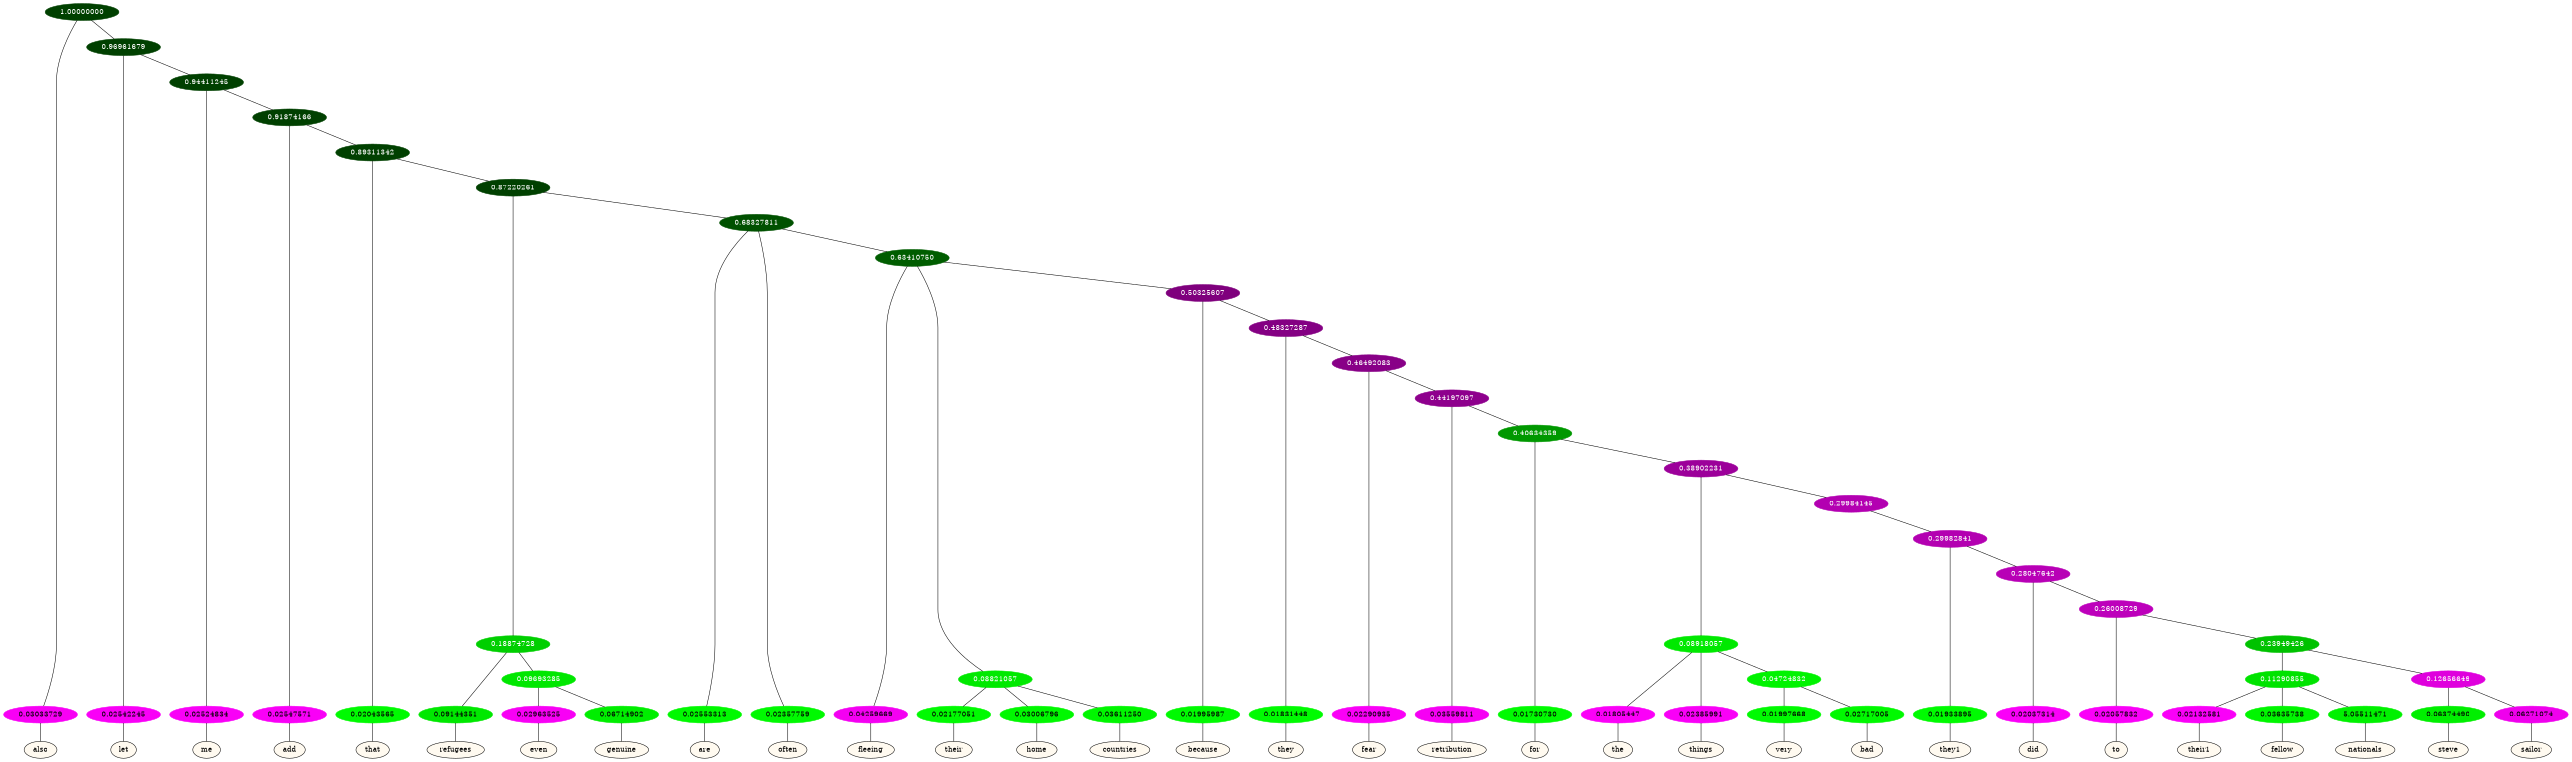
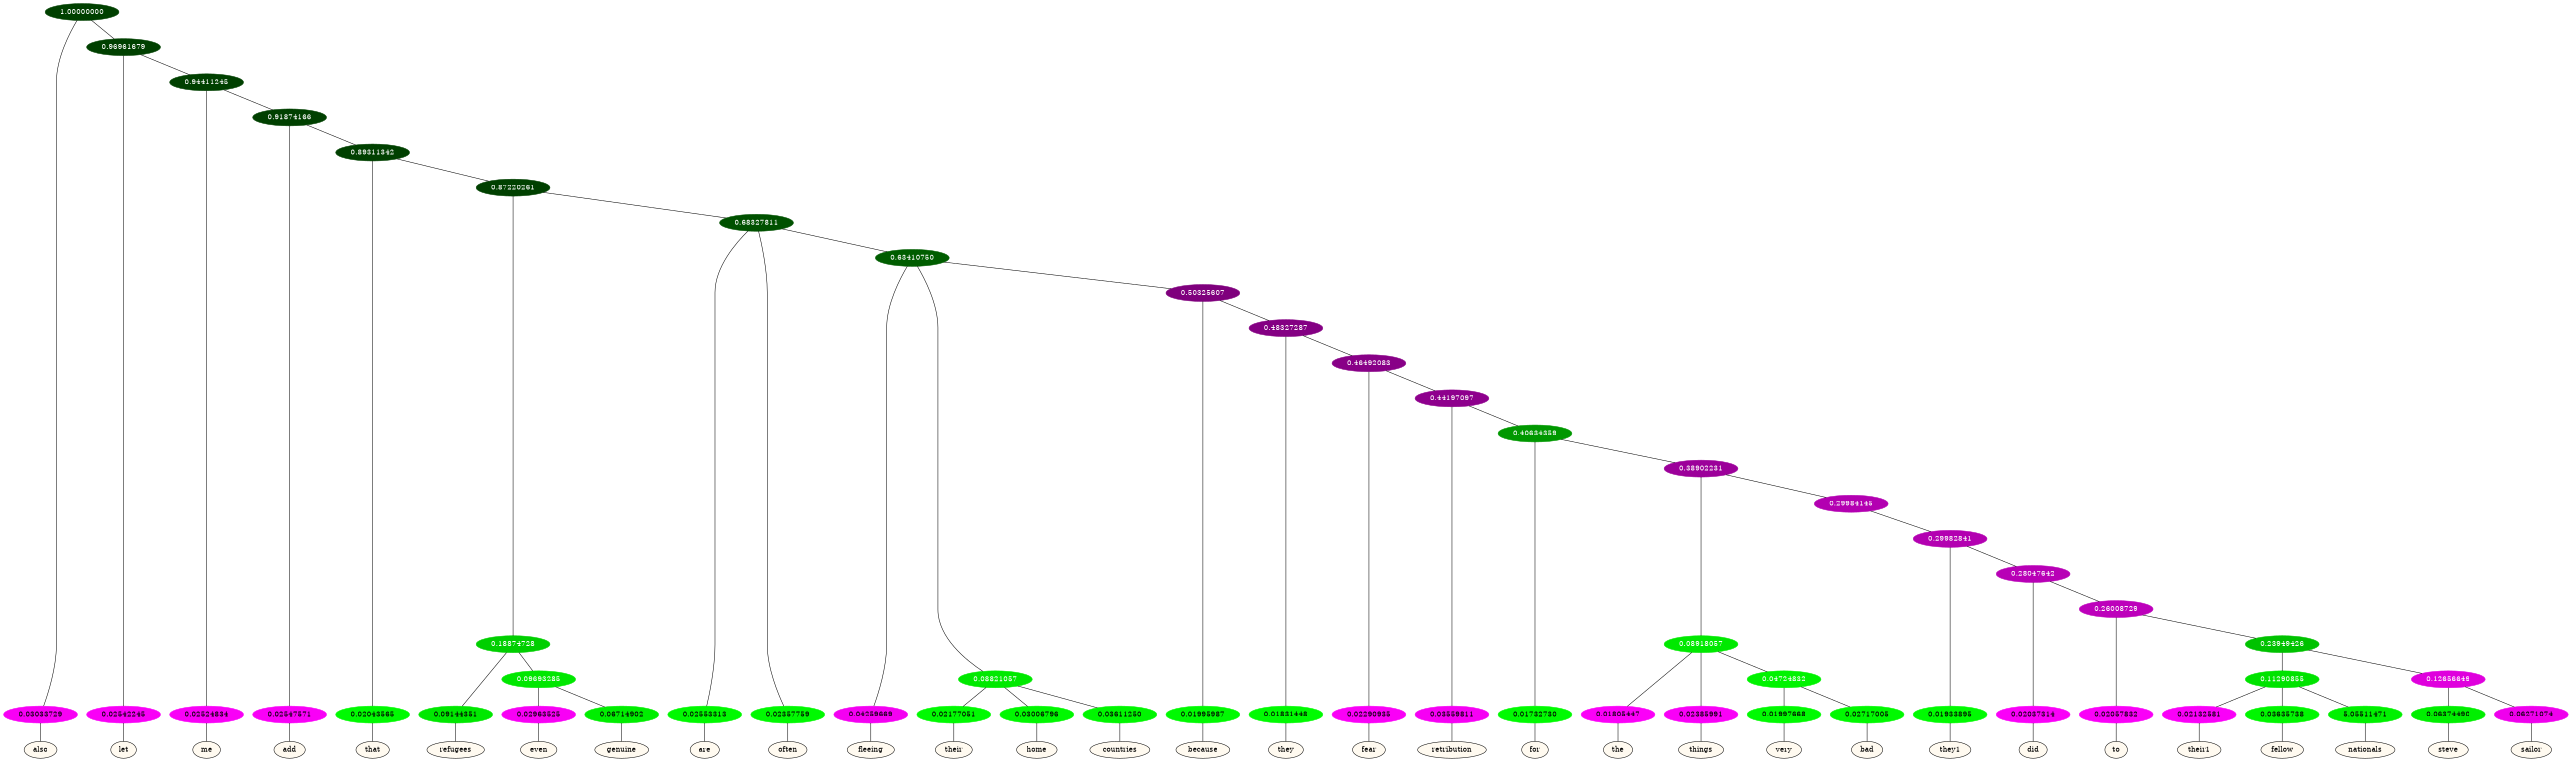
(1535, 715) -> (1535, 715)
